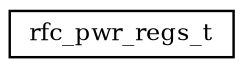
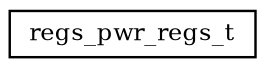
(122, 34) -> (133, 34)
